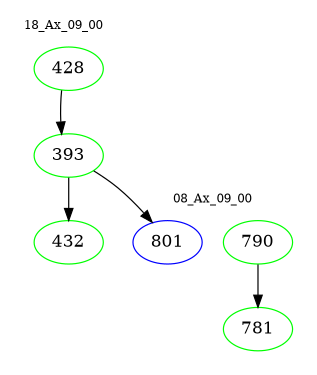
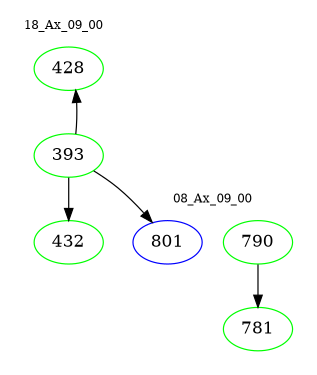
(61, 106) -> (77, 118)
